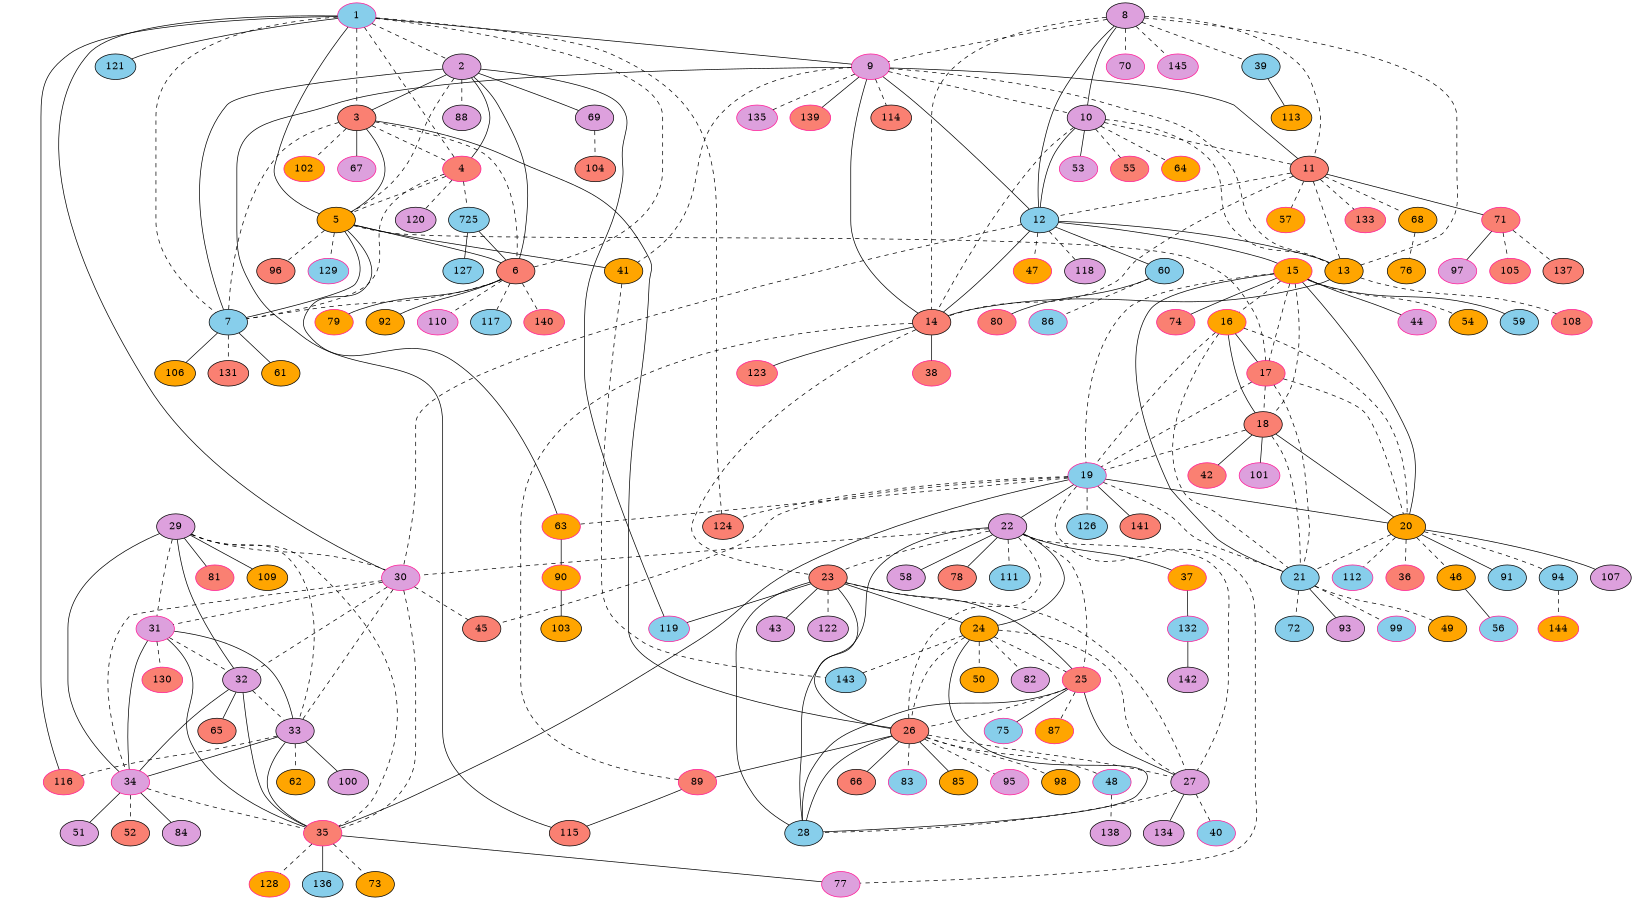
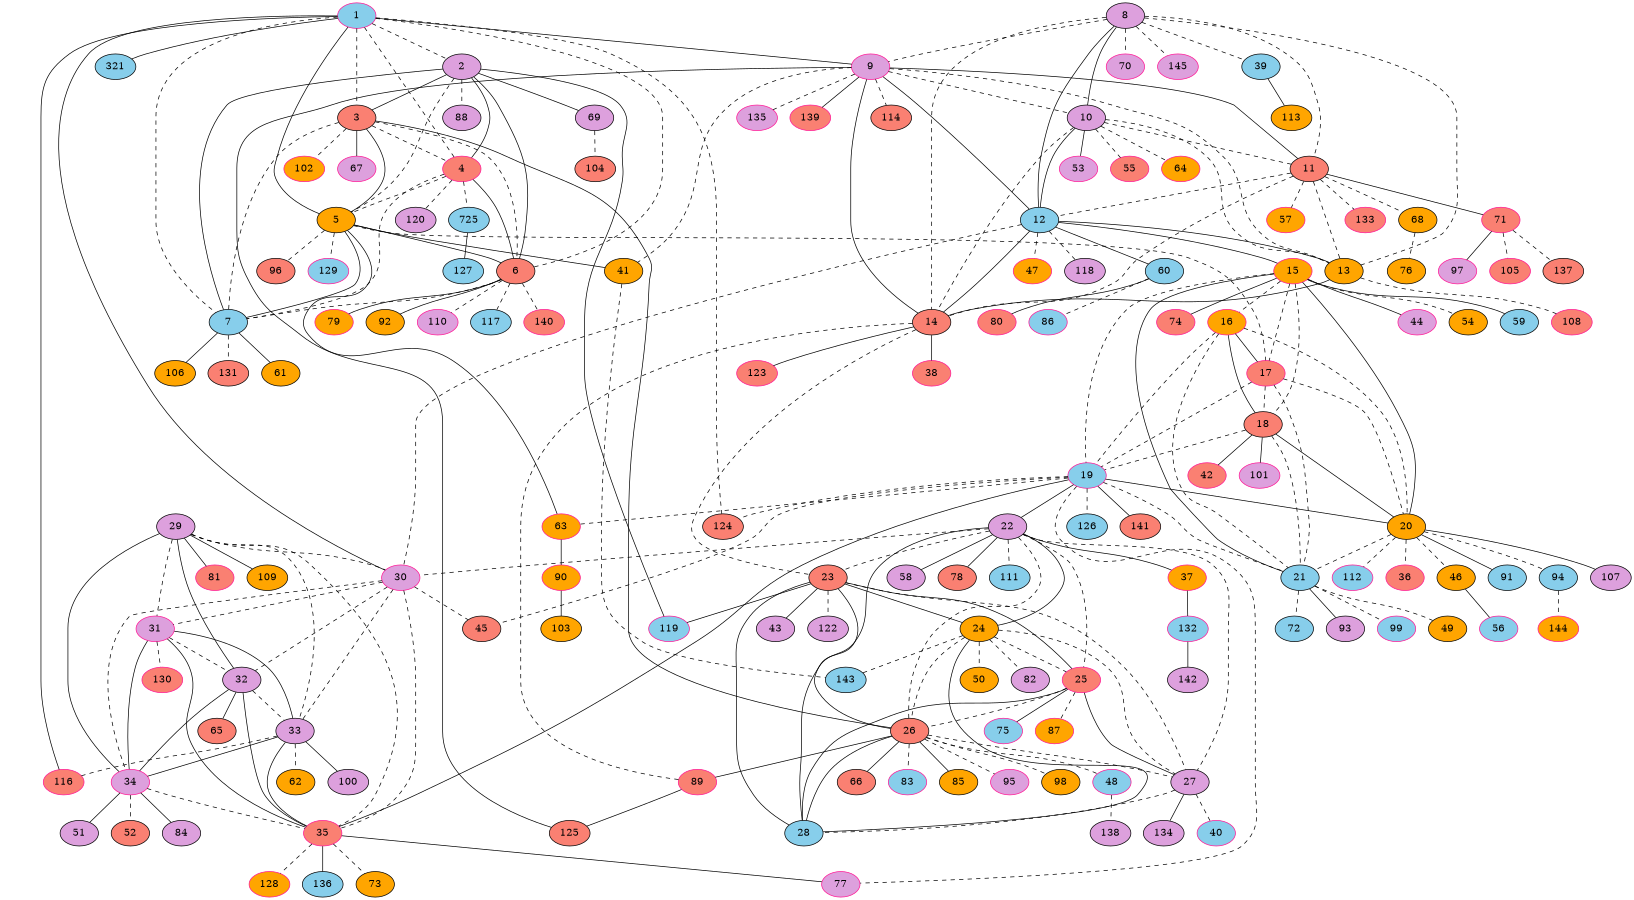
(115, 67) -> (115, 67)
(492, 246) -> (500, 215)
(570, 833) -> (570, 833)
